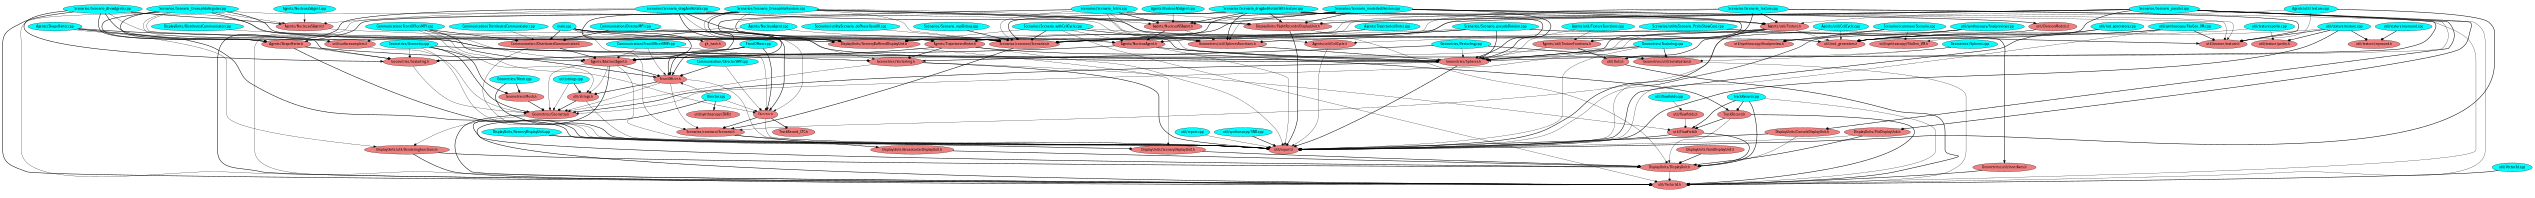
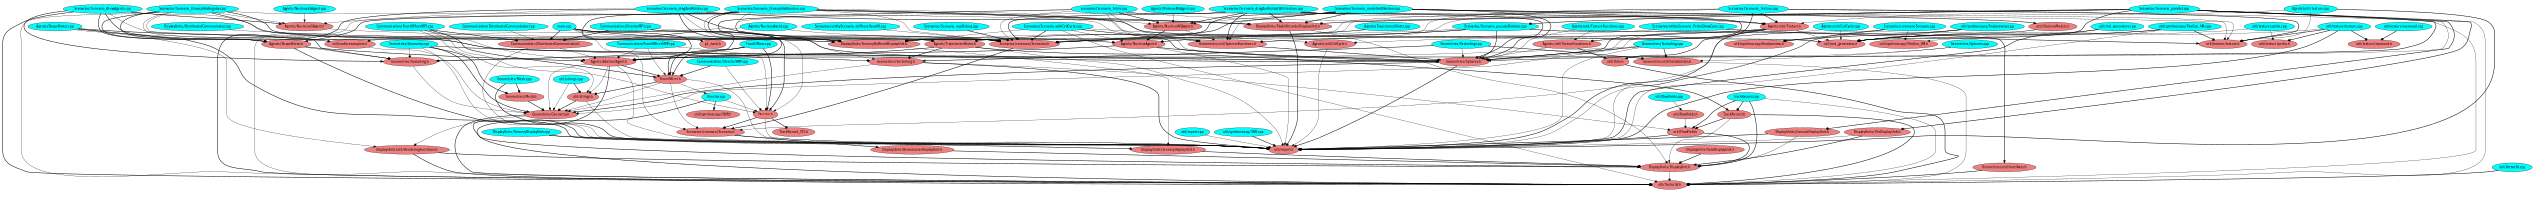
(1485, 20) -> (1711, 17)
(579, 53) -> (579, 53)
(694, 88) -> (691, 88)
